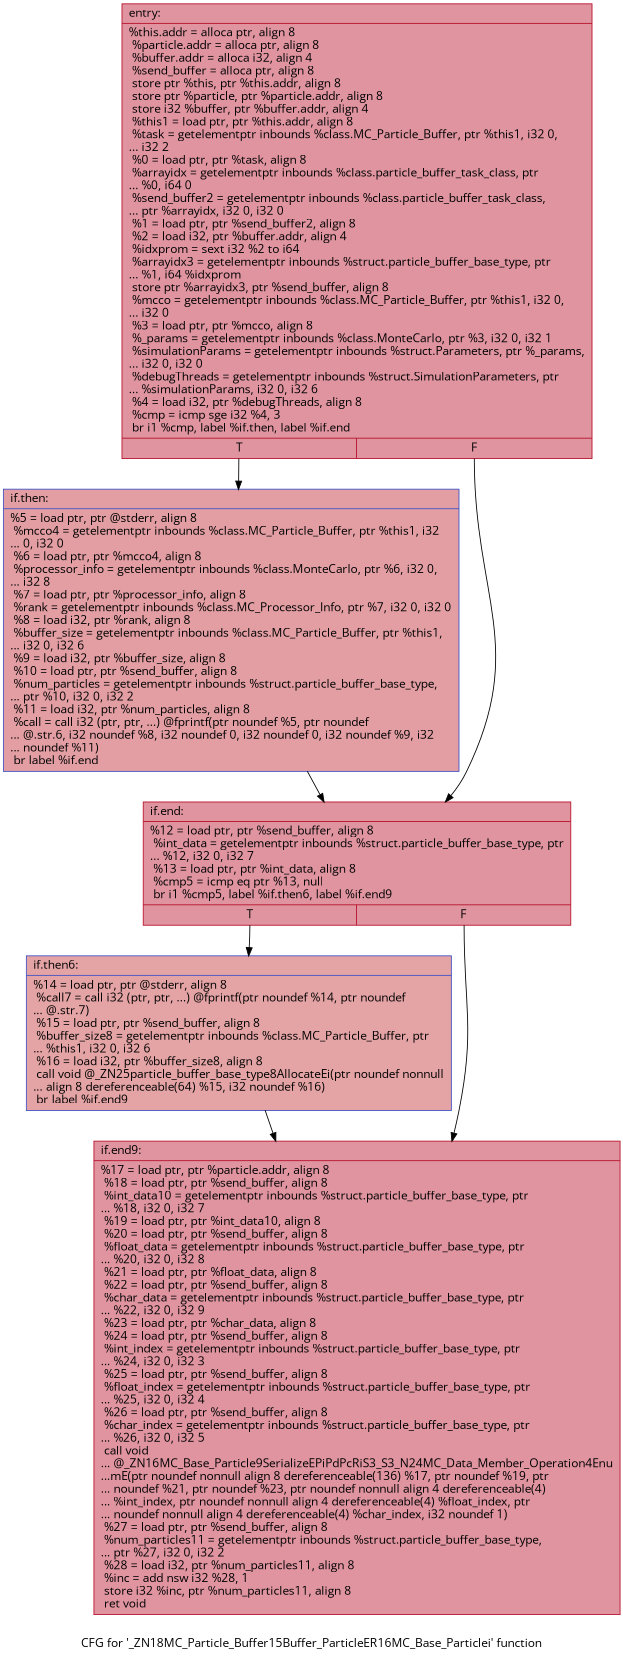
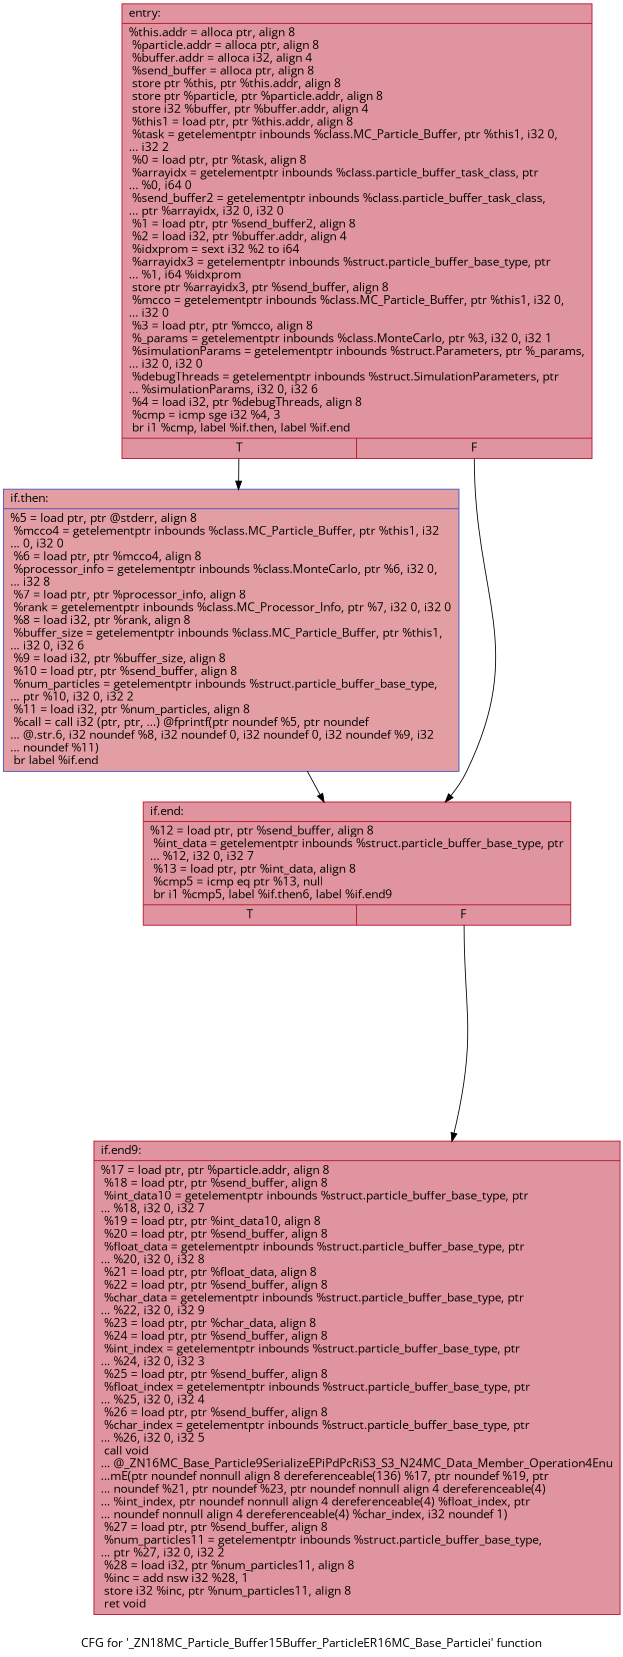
(239, 1033) -> none
